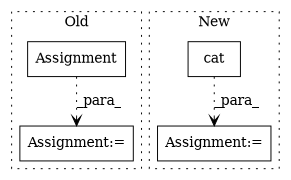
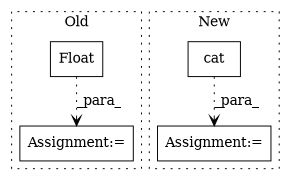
(77, 59) -> (77, 59)
